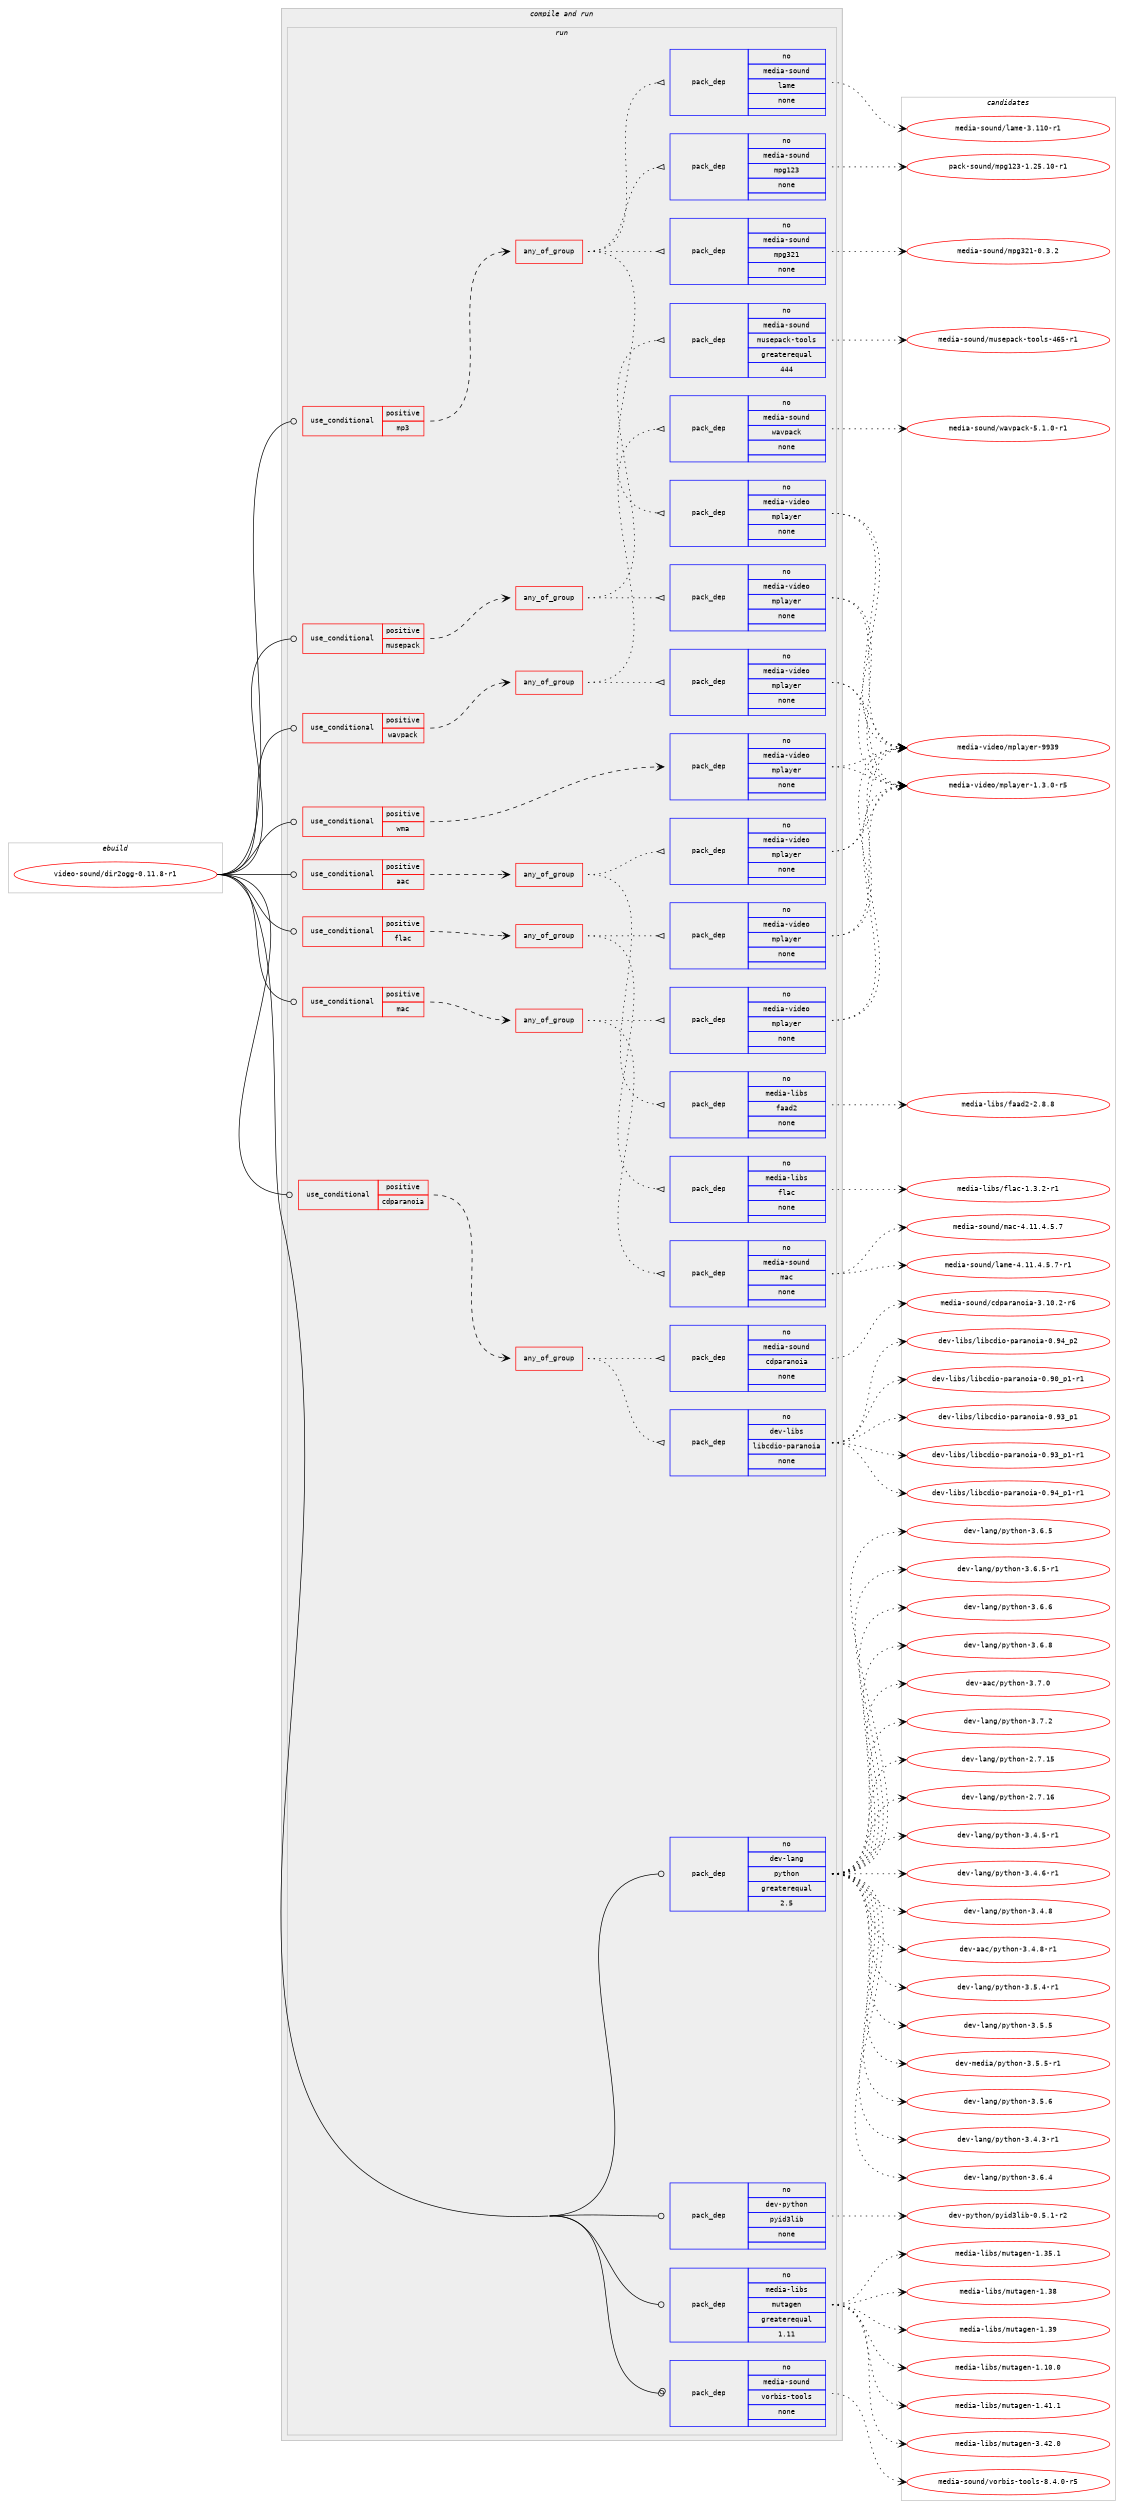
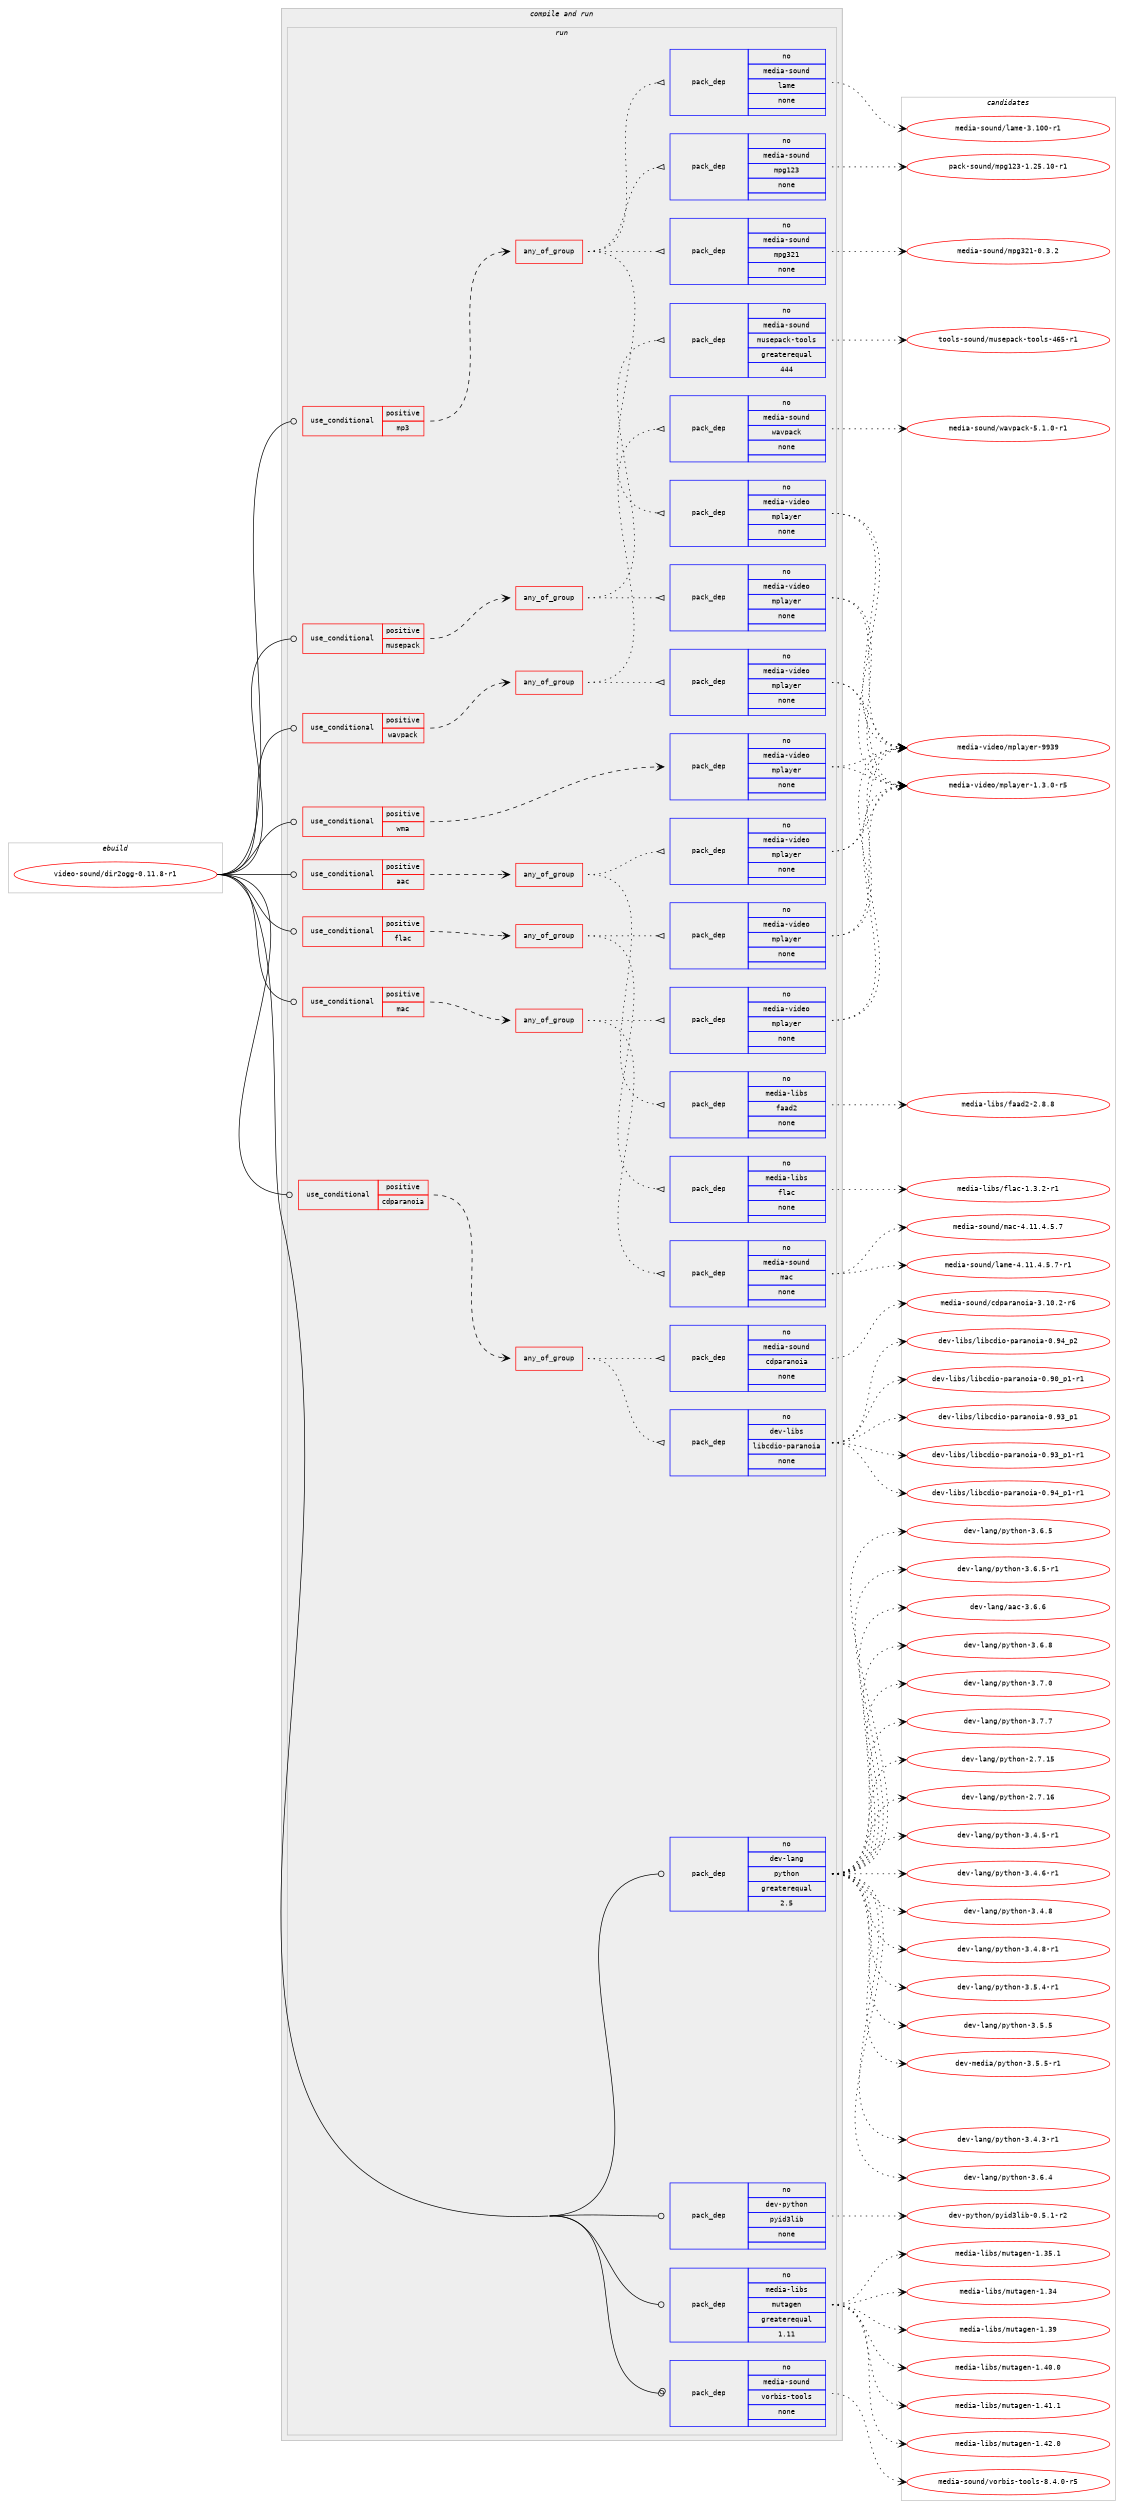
(1008, 129) -> (1008, 129)
(1008, 340) -> (1008, 340)
(1008, 1608) -> (1008, 1608)
(1008, 1684) -> (1008, 1684)
(1008, 1722) -> (1008, 1722)
(1008, 1950) -> (1008, 1950)
(1008, 2102) -> none
(1008, 2292) -> (1008, 2292)
(1008, 2368) -> (1008, 2368)
(1008, 2444) -> (1008, 2444)
